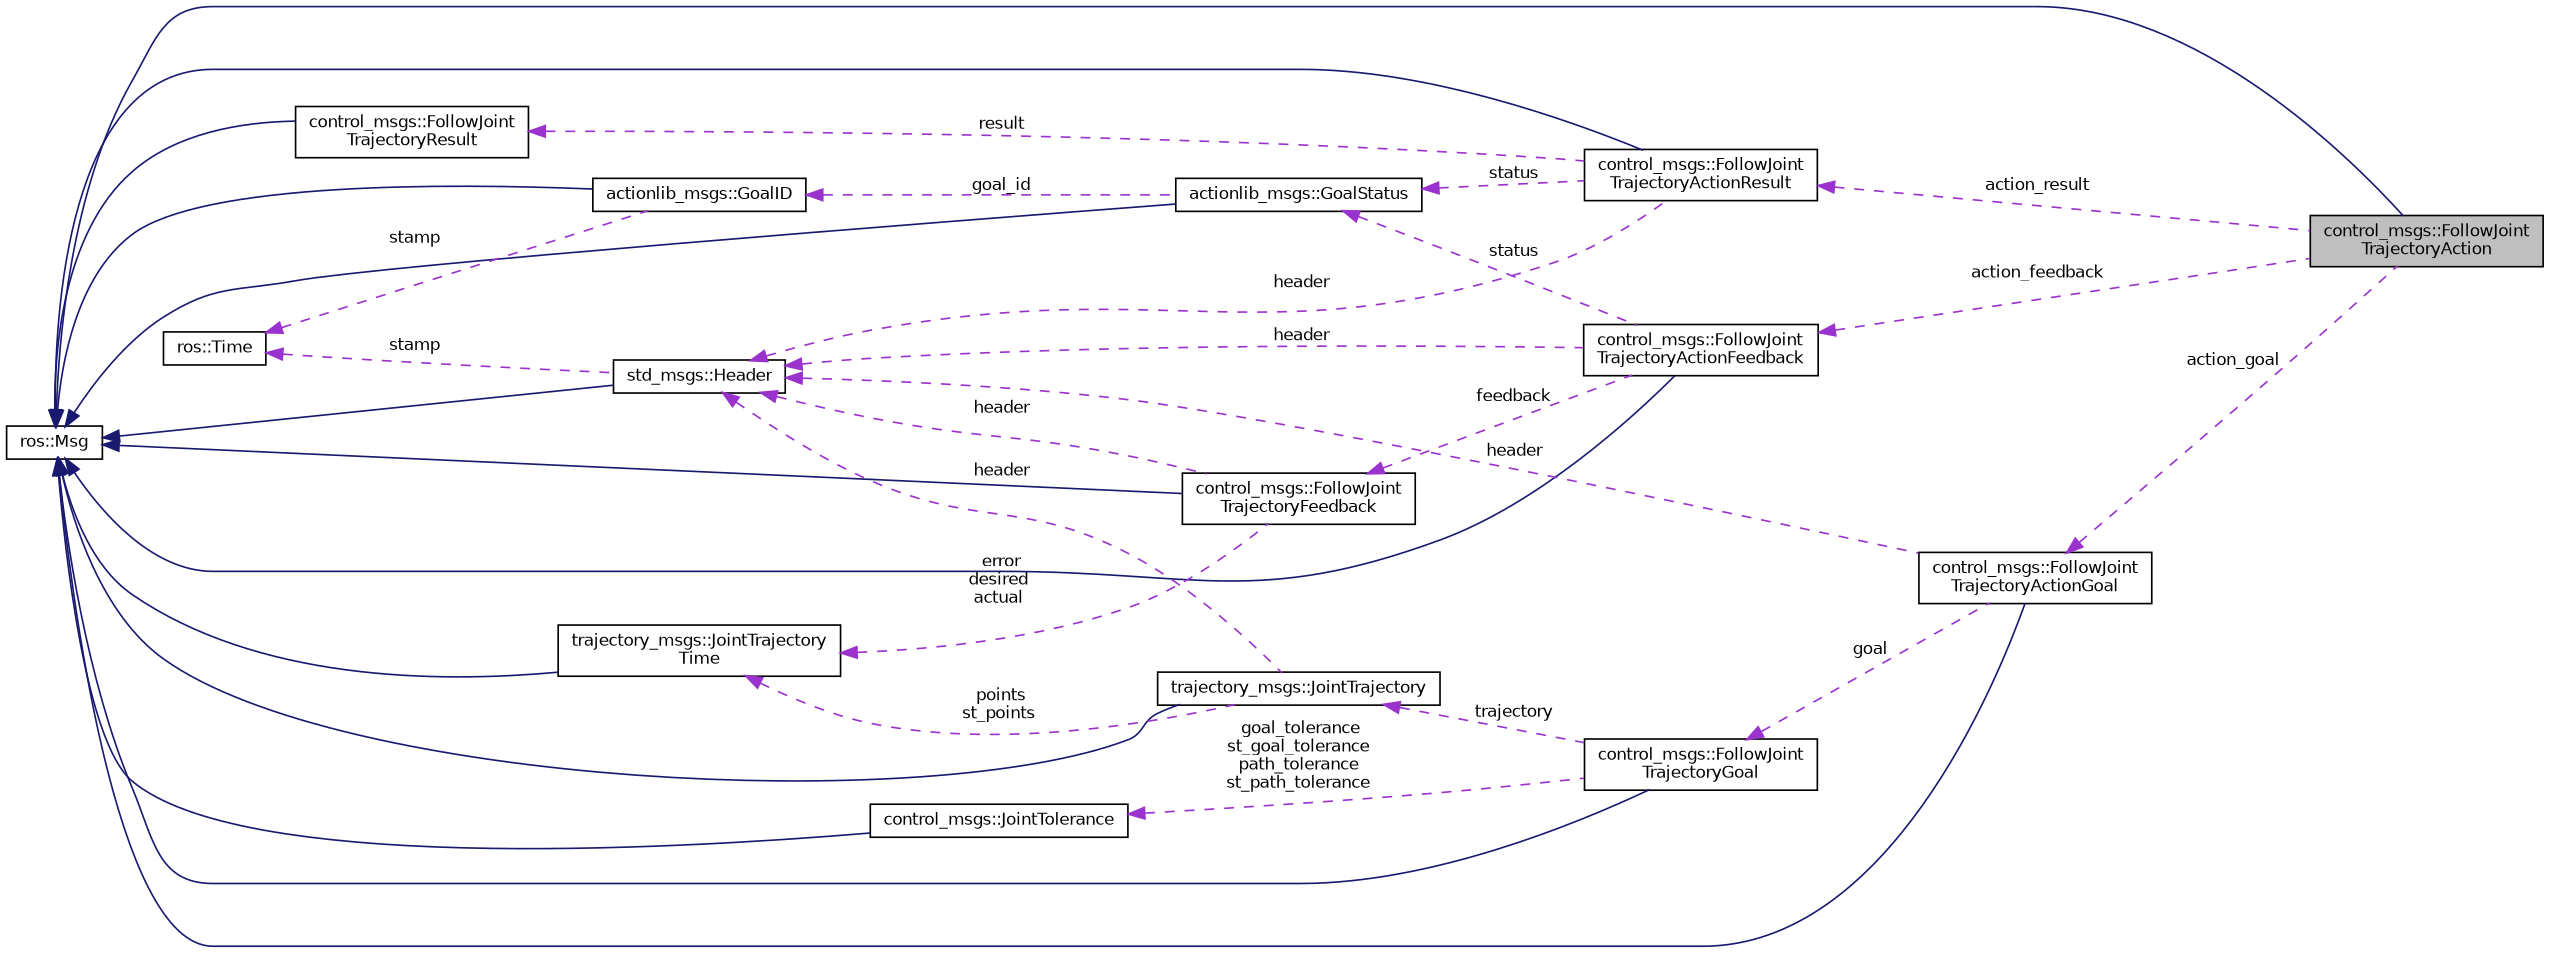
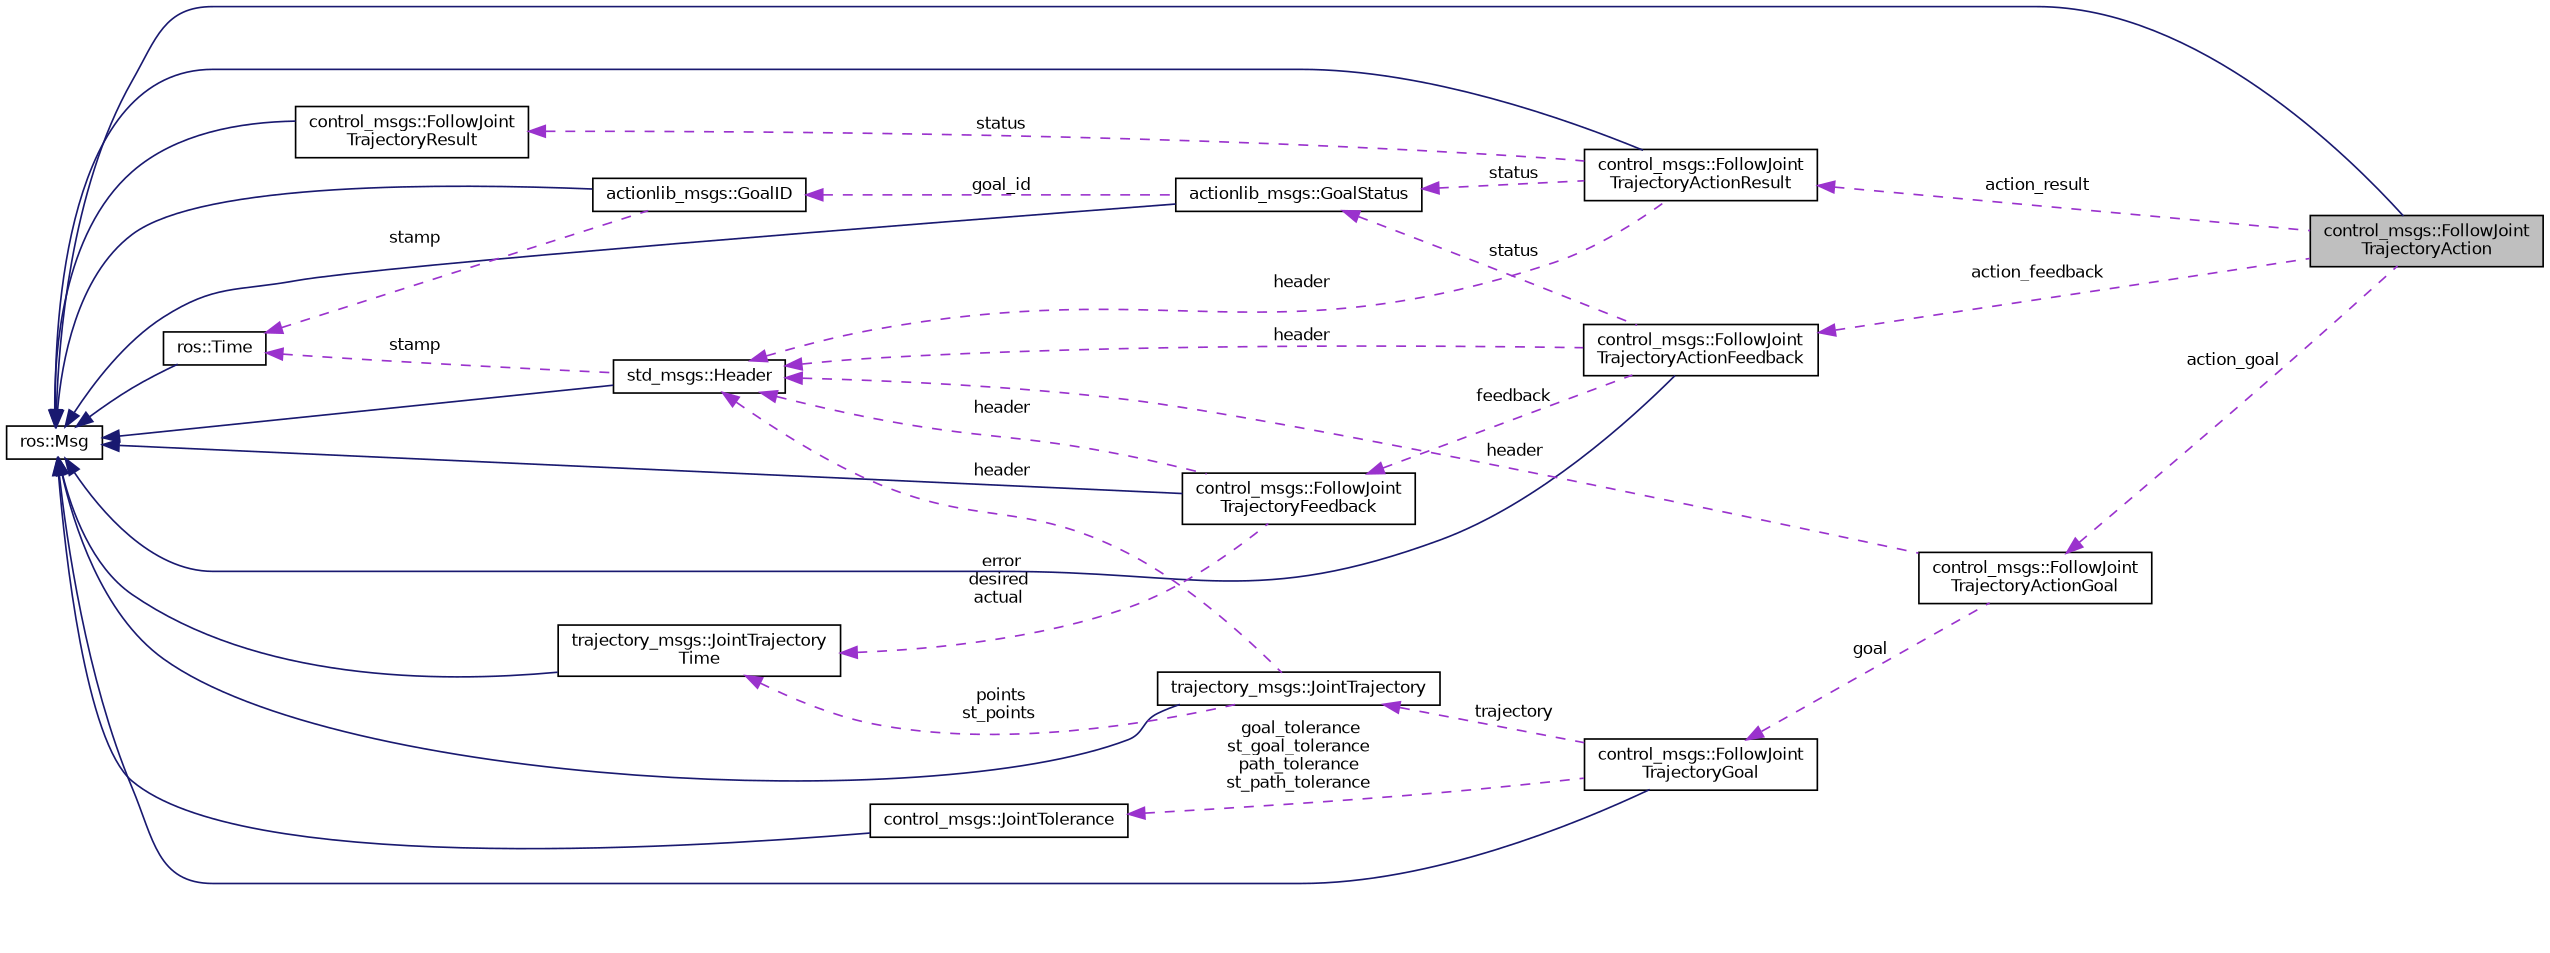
(999, 125) -> (999, 125)
(950, 946) -> (132, 388)
